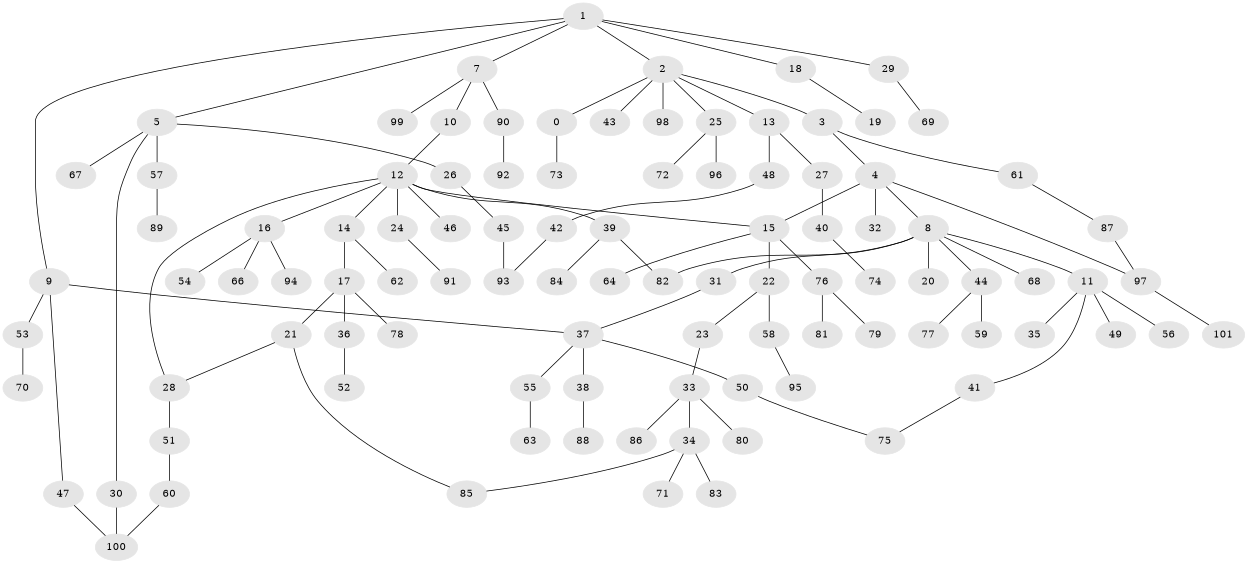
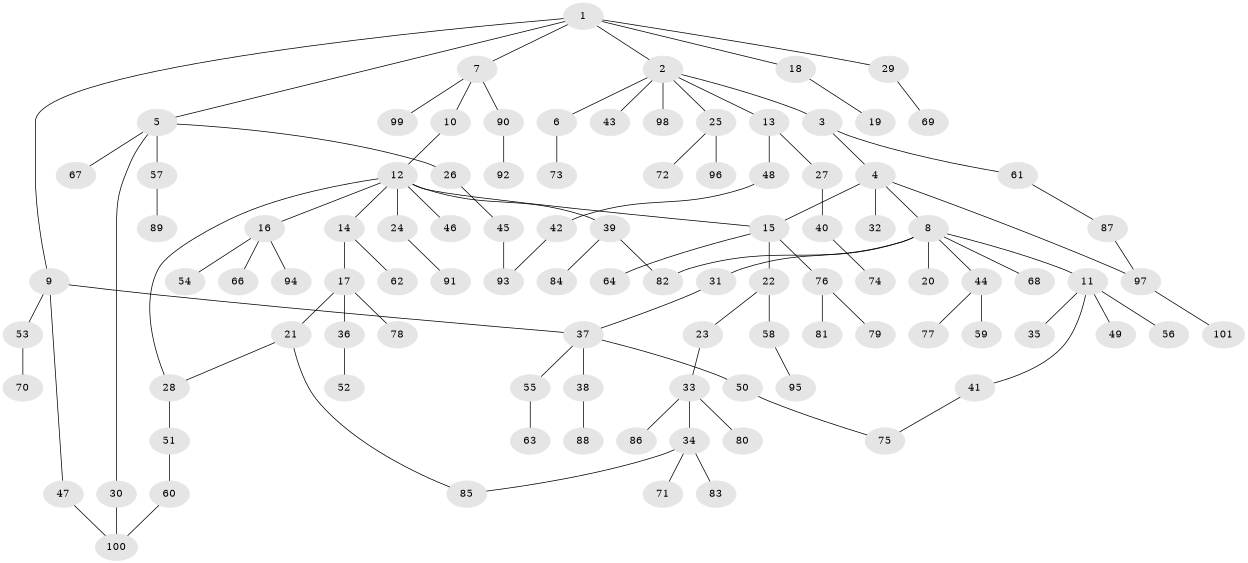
(557, 122) -> (557, 122)
